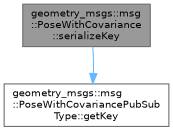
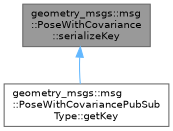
(93, 60) -> (80, 71)
